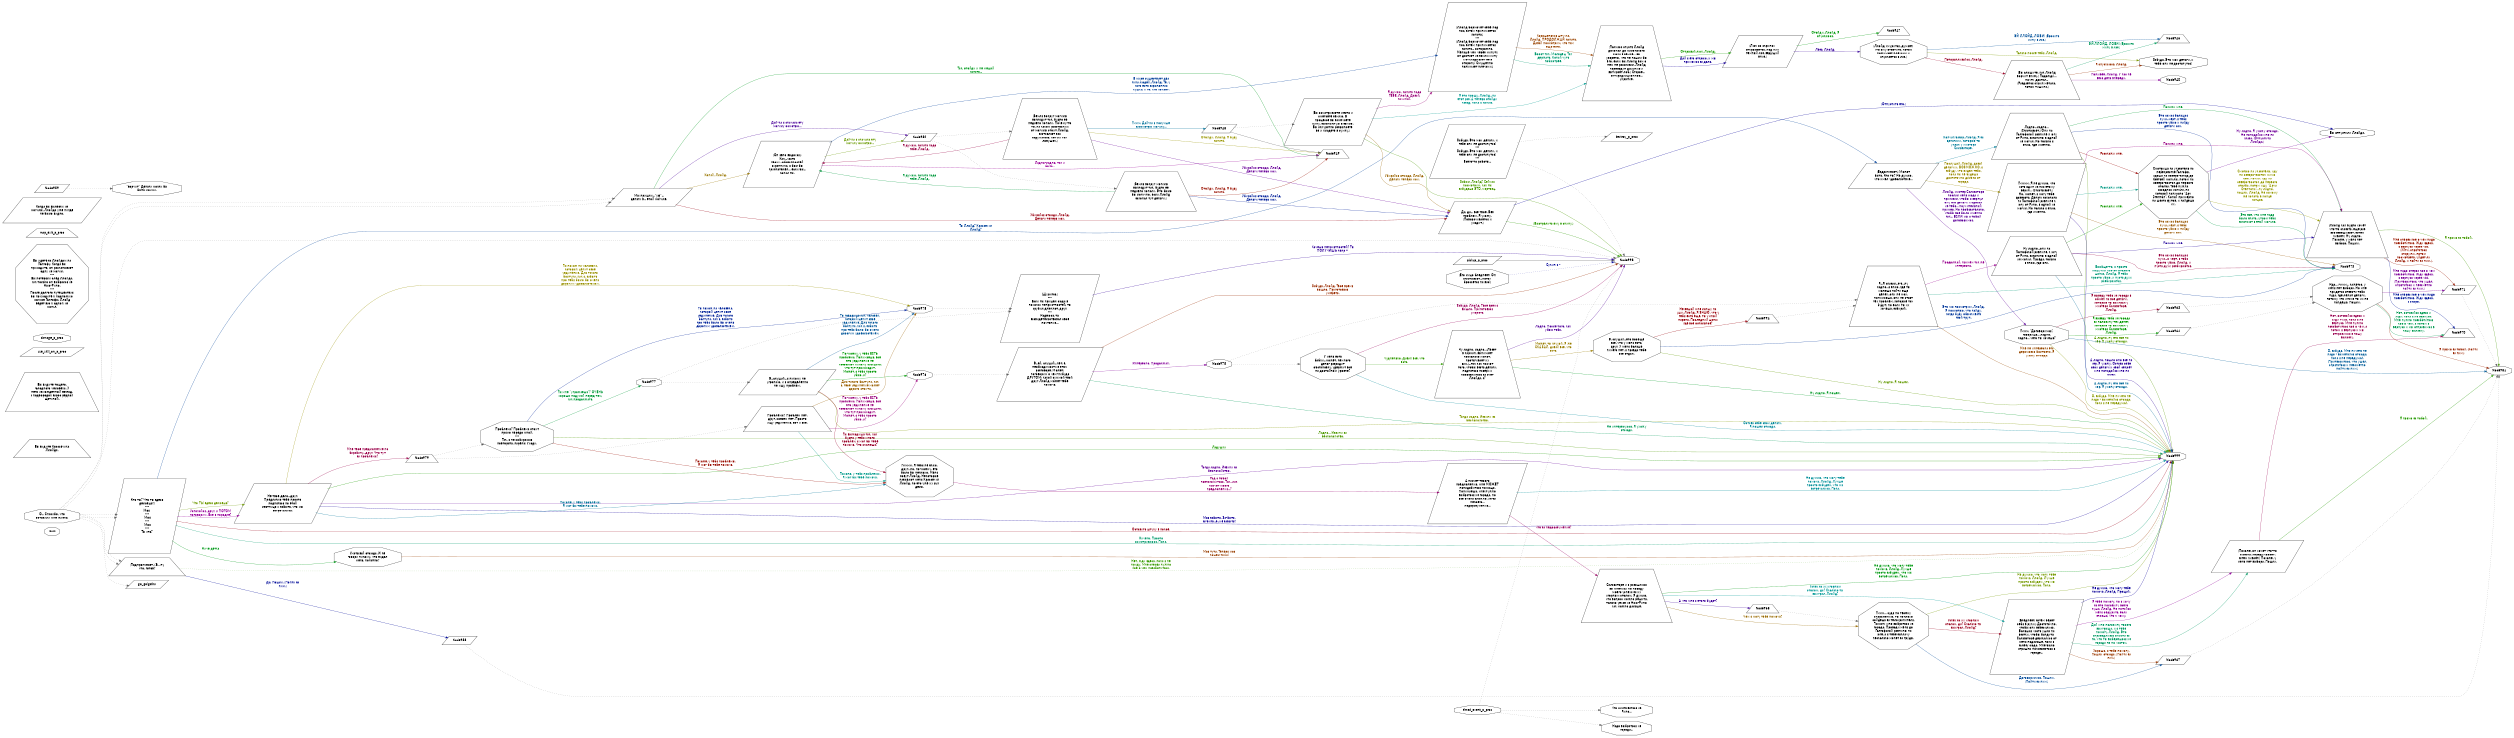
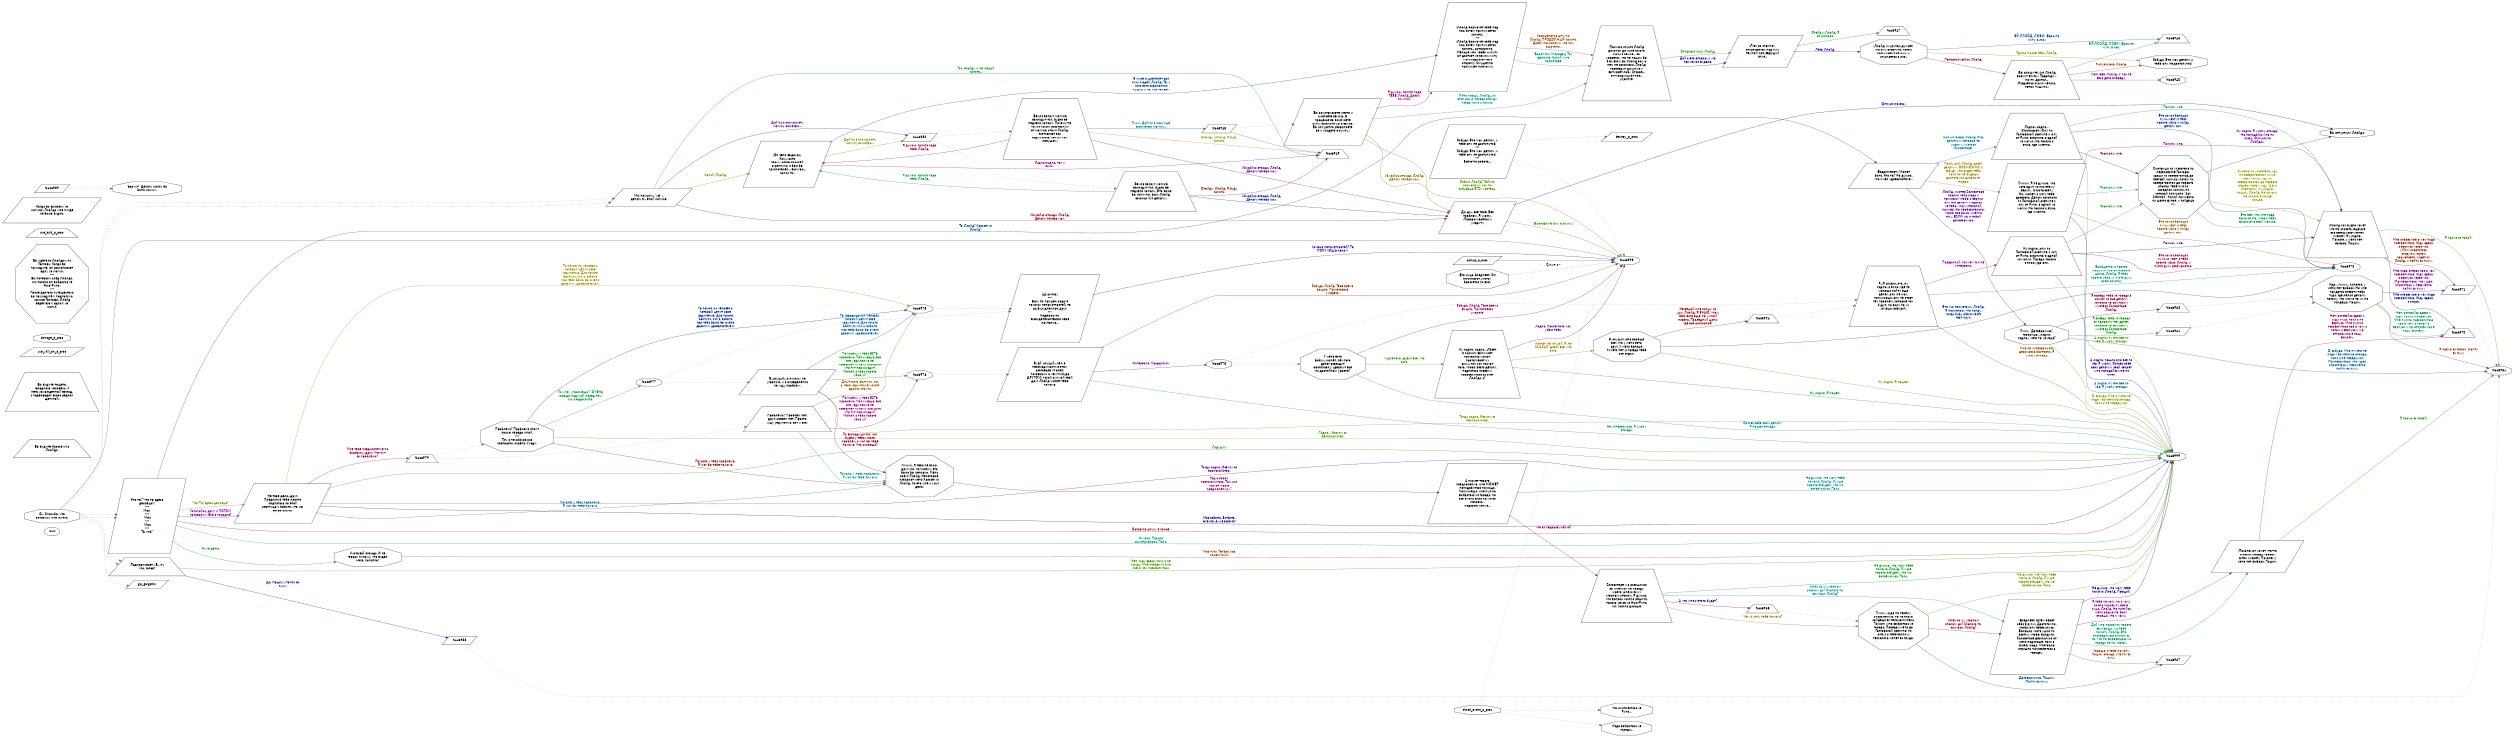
(52, 233) -> (52, 233)
(733, 241) -> (733, 241)
(2365, 541) -> none
(1207, 570) -> (1207, 570)
